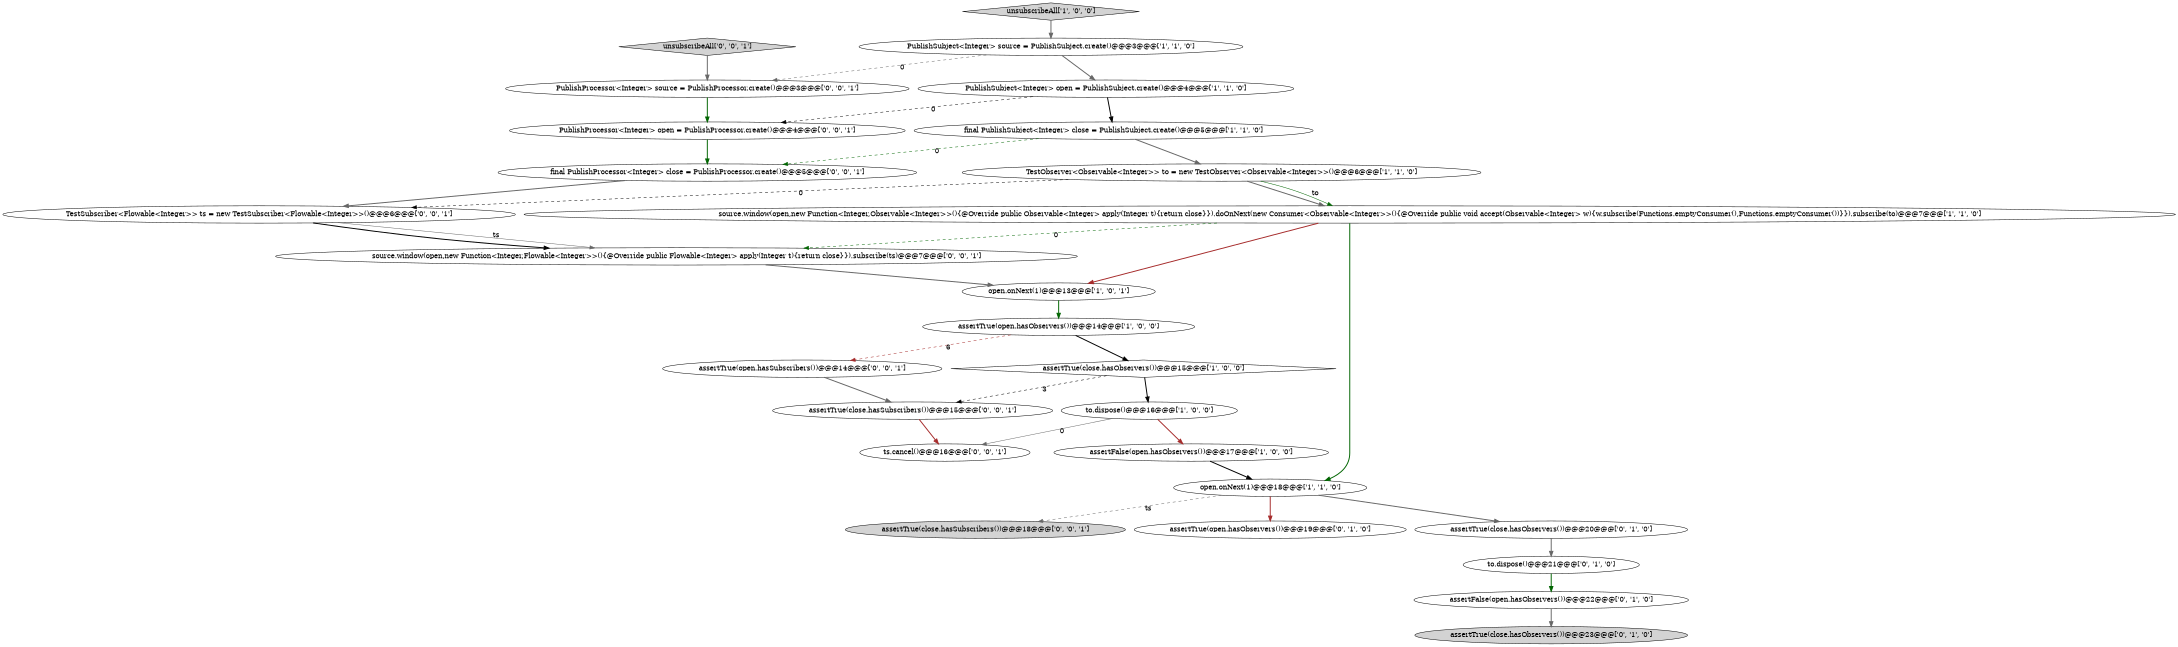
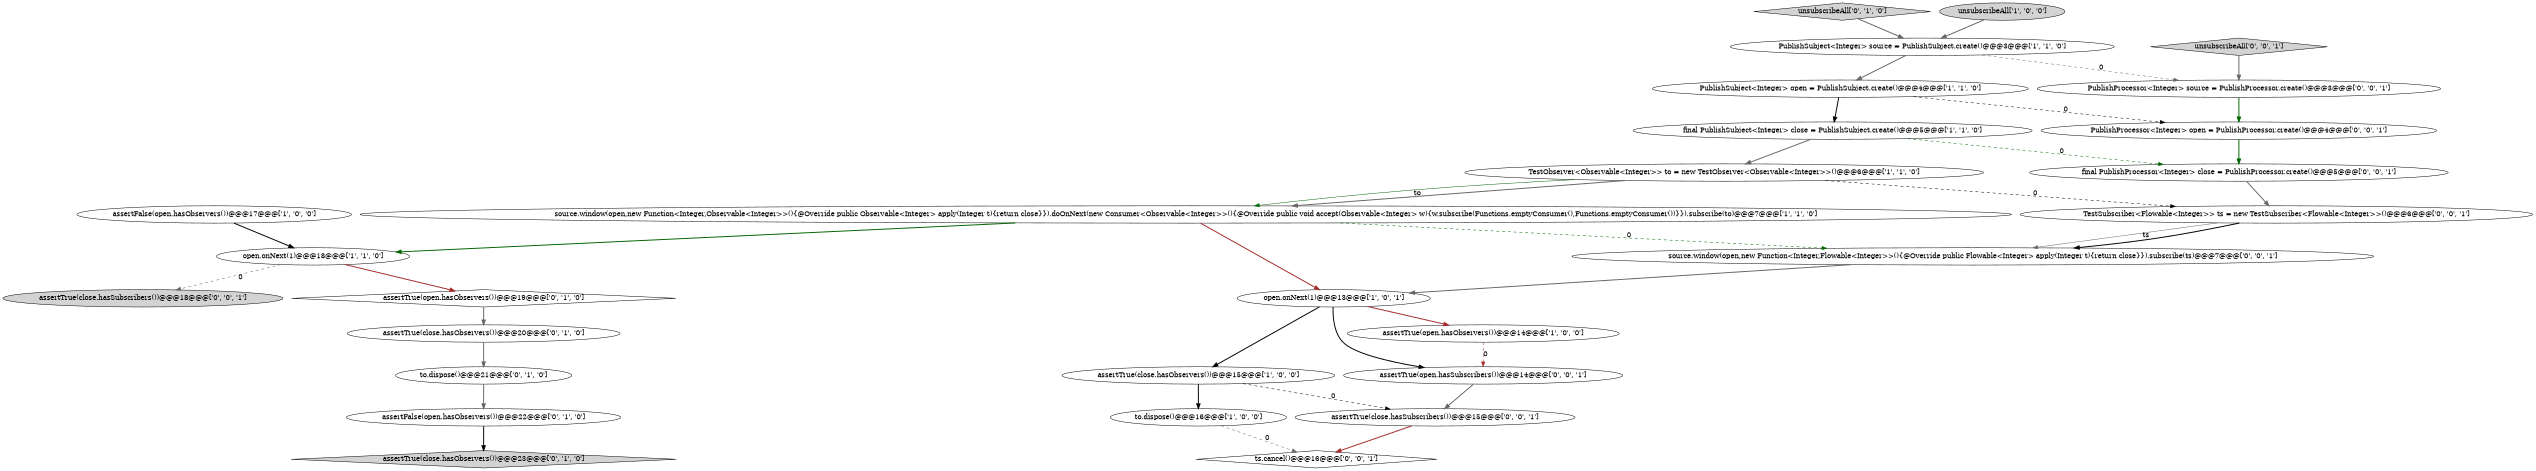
(1051, 12) -> (2002, 12)
none -> (1842, 12)
(1059, 307) -> (1406, 315)
(1100, 347) -> (1268, 336)
(948, 348) -> (1486, 354)
none -> (1362, 353)
(1144, 369) -> (1198, 375)
(1045, 390) -> (1333, 396)
(1168, 430) -> none
(1049, 431) -> (1257, 438)
(945, 453) -> (1316, 459)
(1407, 508) -> (484, 314)
(1148, 509) -> (241, 277)
(1270, 530) -> (484, 298)
(1551, 580) -> (484, 394)
(1551, 615) -> (484, 436)
(1551, 635) -> (484, 459)
